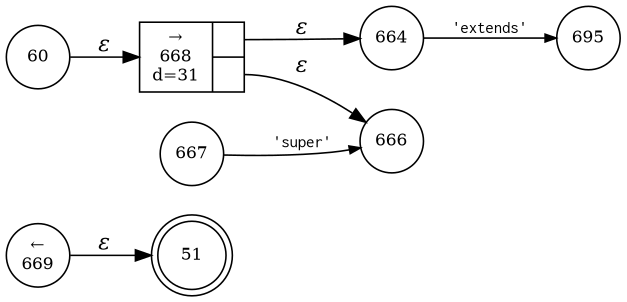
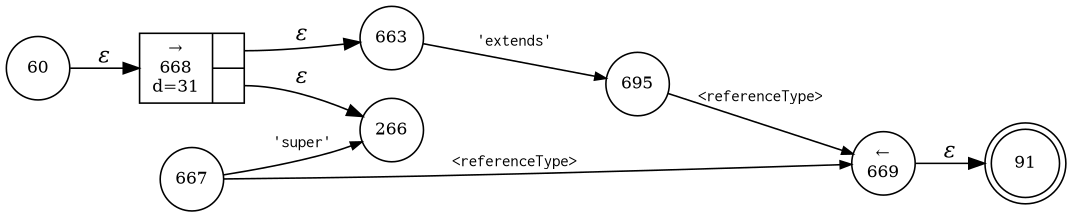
(392, 38) -> (392, 38)
none -> (755, 122)
(392, 141) -> (392, 130)
none -> (532, 174)
(192, 255) -> (1025, 163)
